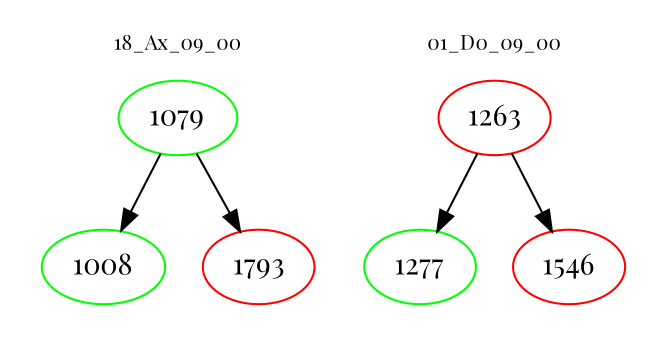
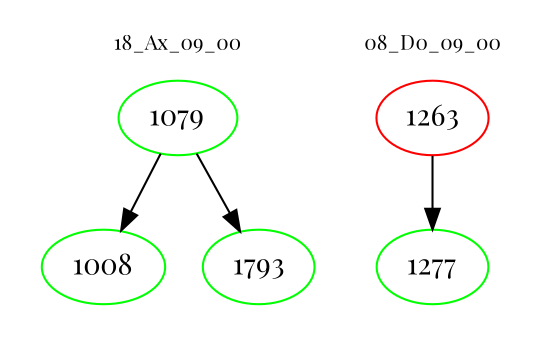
(495, 44) -> (434, 44)
(259, 267) -> (259, 267)
(569, 267) -> none
